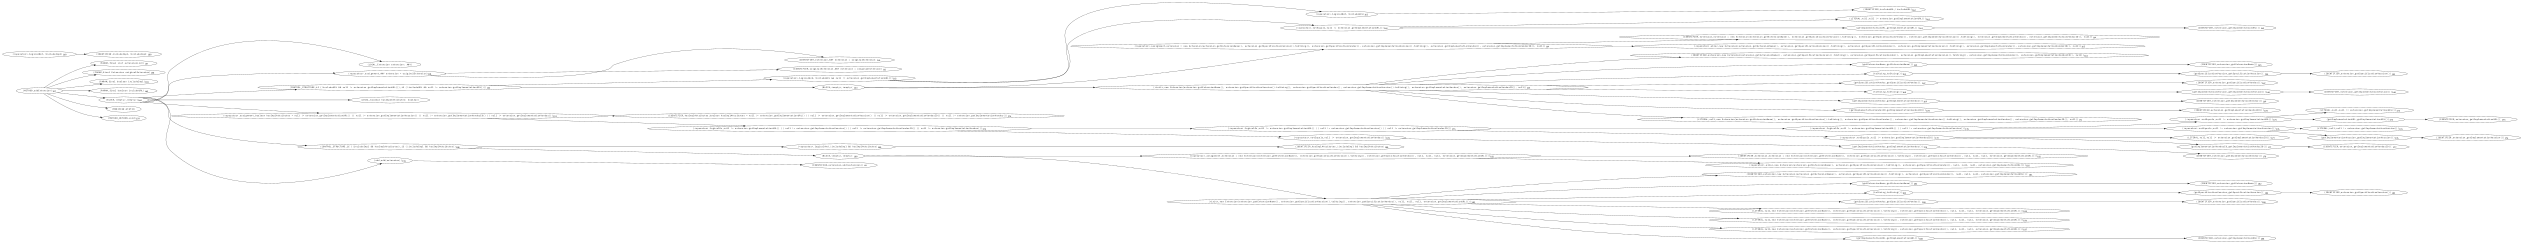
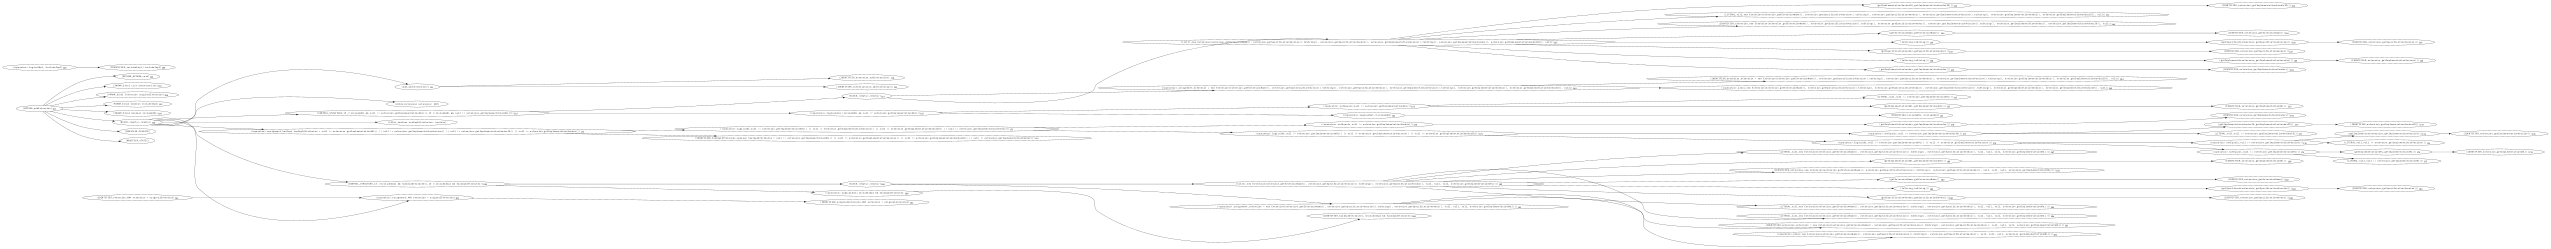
(626, 62) -> (276, 198)
none -> (867, 87)
none -> (137, 131)
